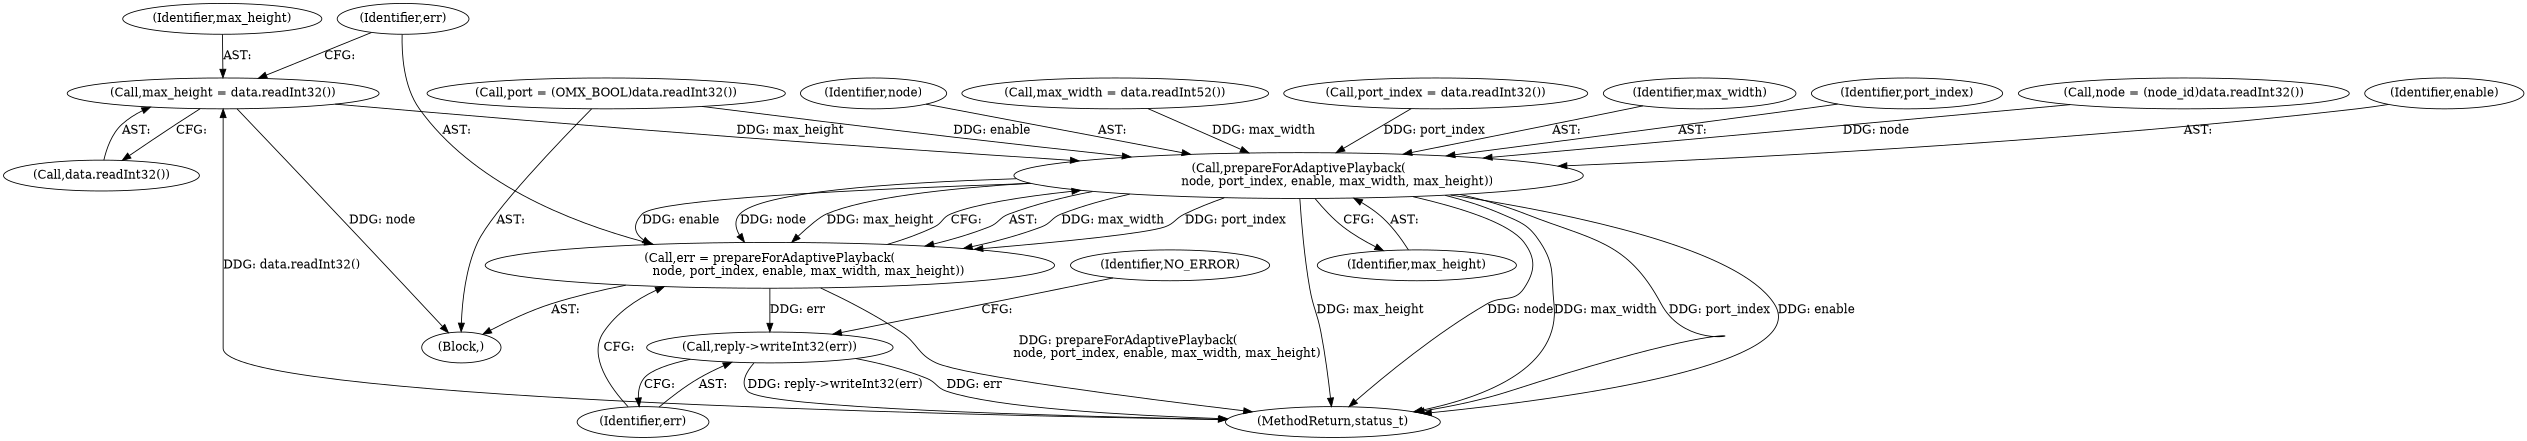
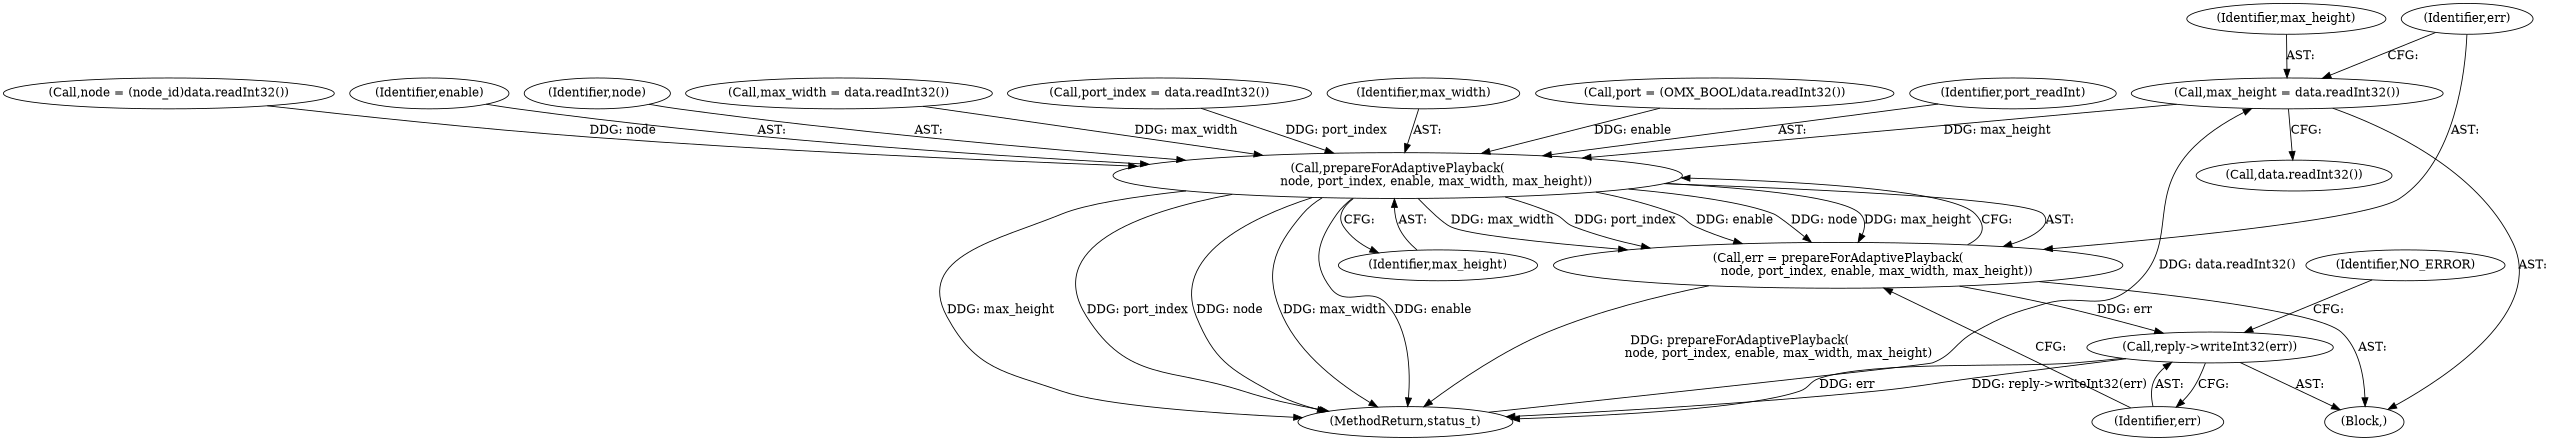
(1115, 93) -> (839, 93)
(1907, 93) -> (2013, 93)
(117, 130) -> none
(504, 204) -> (2286, 384)
(383, 220) -> (2535, 265)
